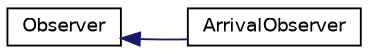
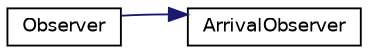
(164, 40) -> (145, 15)
